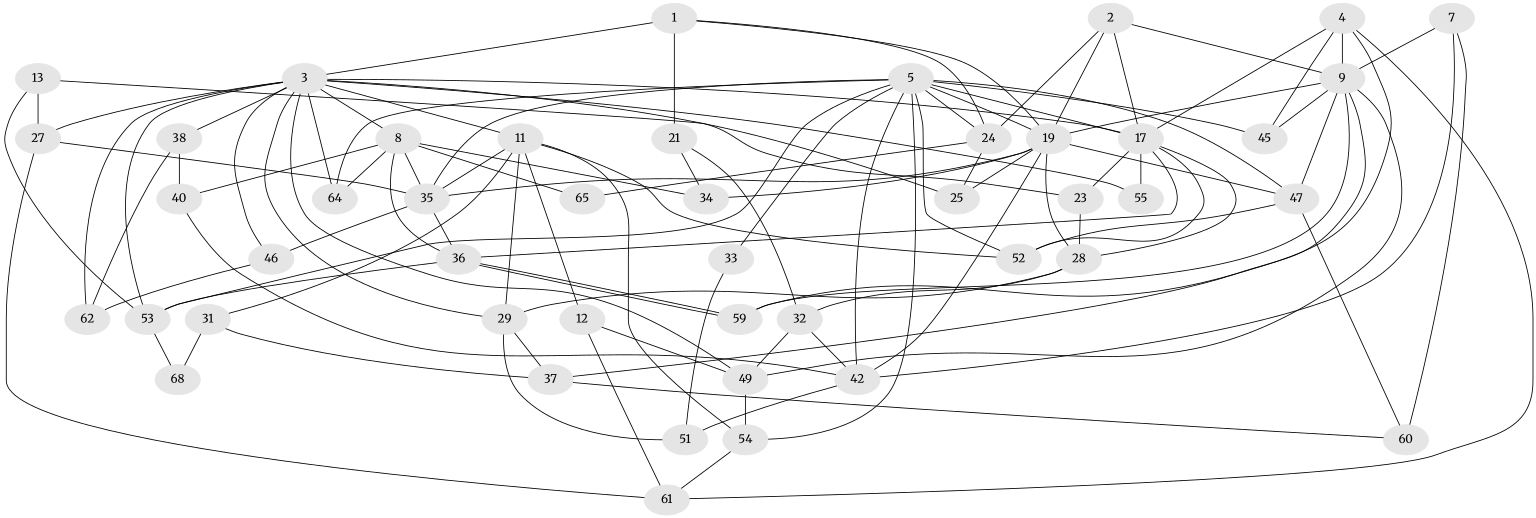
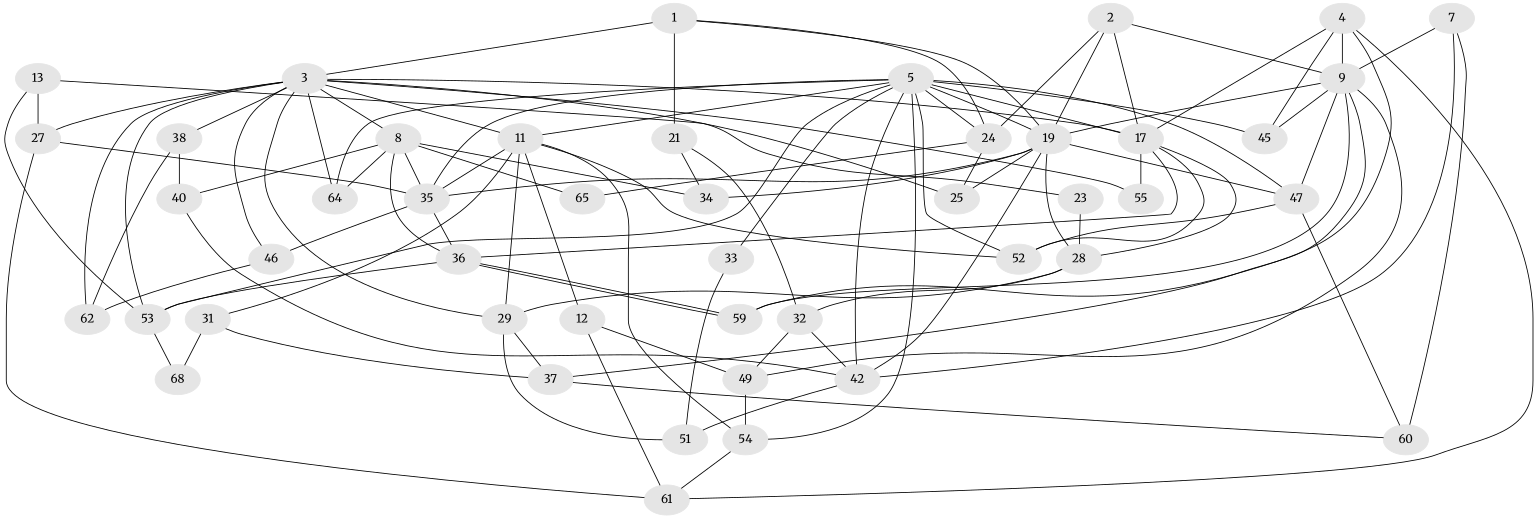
none -> (716, 109)
(1111, 169) -> none
(457, 282) -> none
